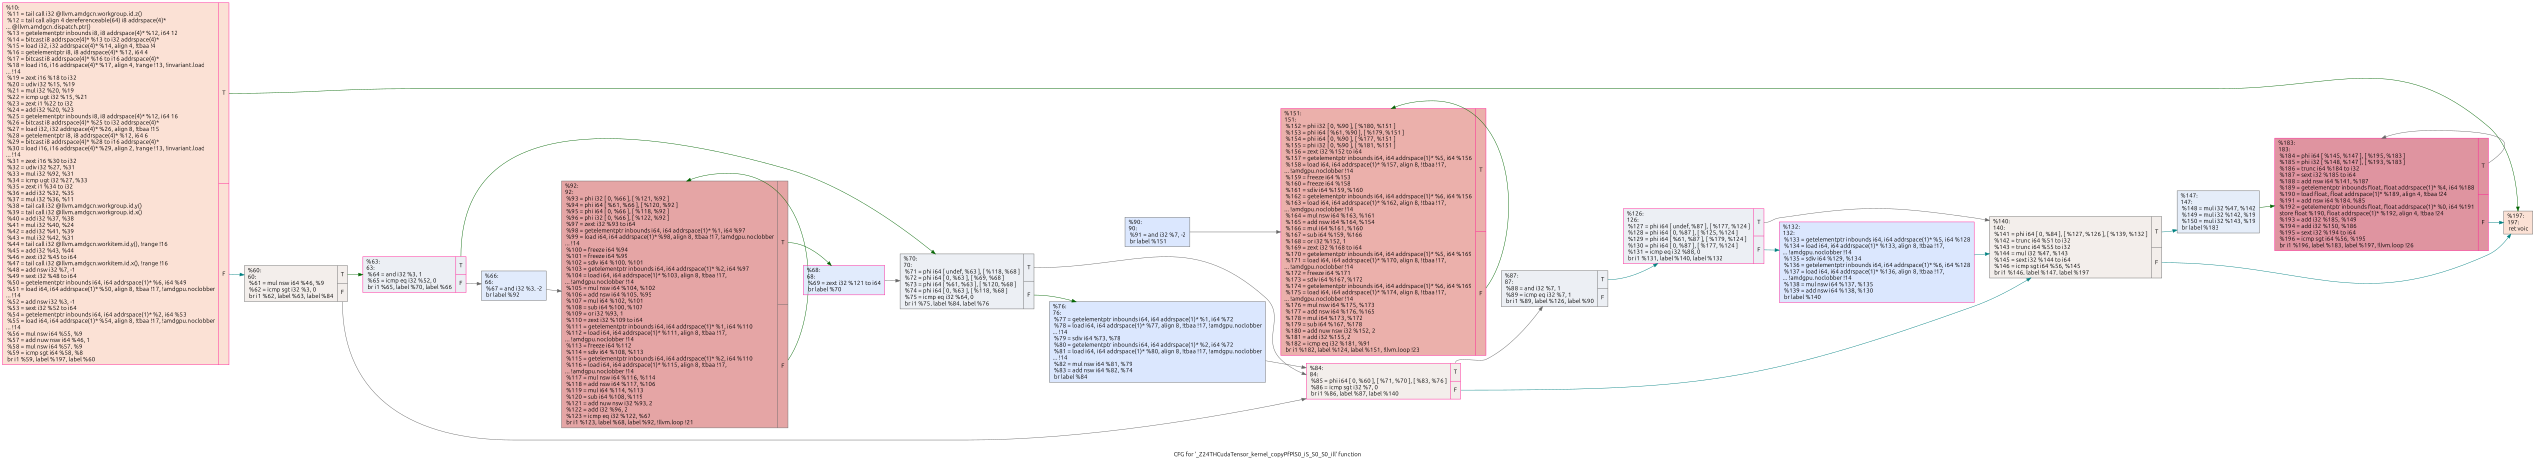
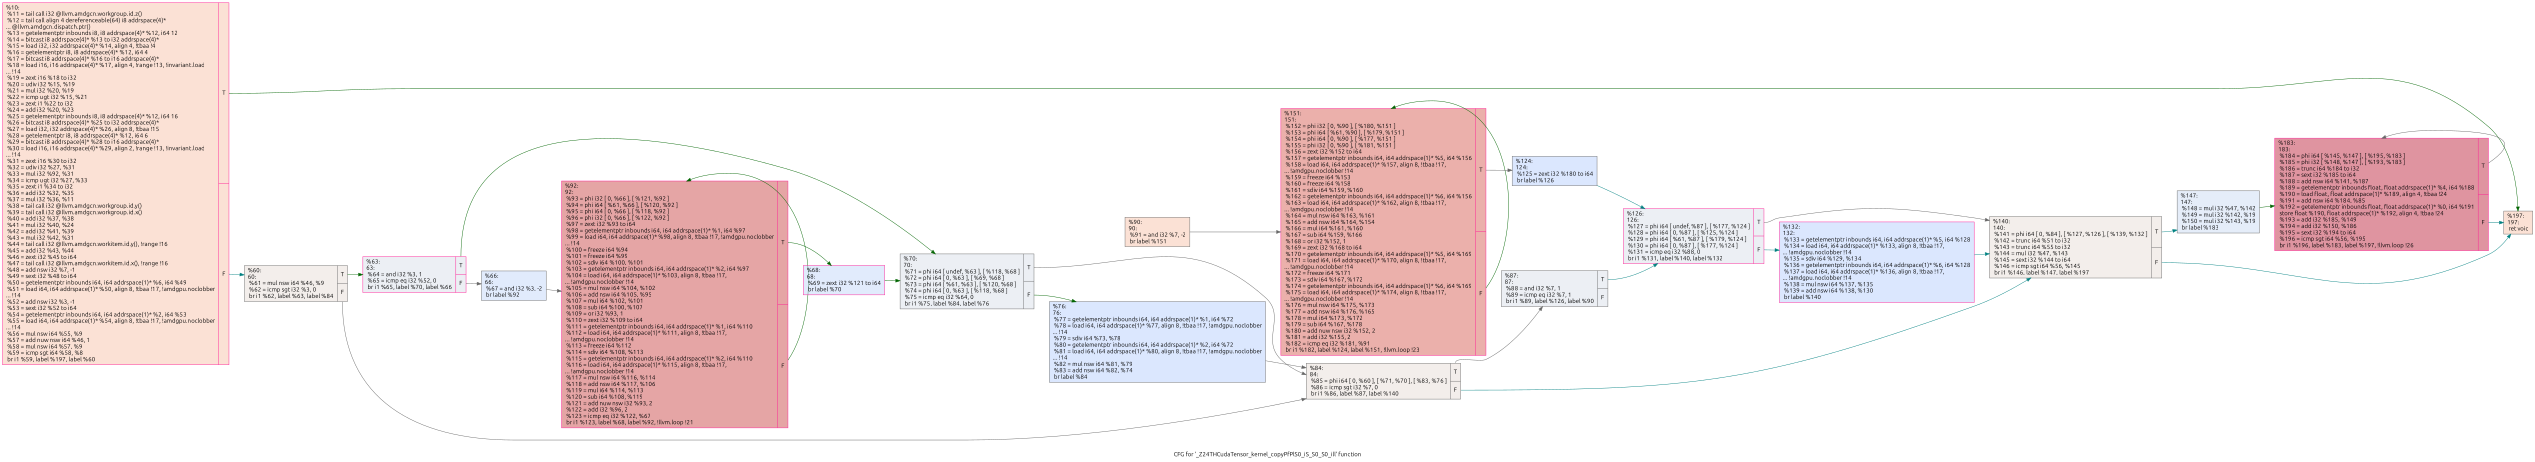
none -> (1555, 171)
(1157, 232) -> (1157, 232)
(890, 281) -> (890, 281)
(675, 304) -> (675, 304)
(1383, 381) -> (1383, 381)
